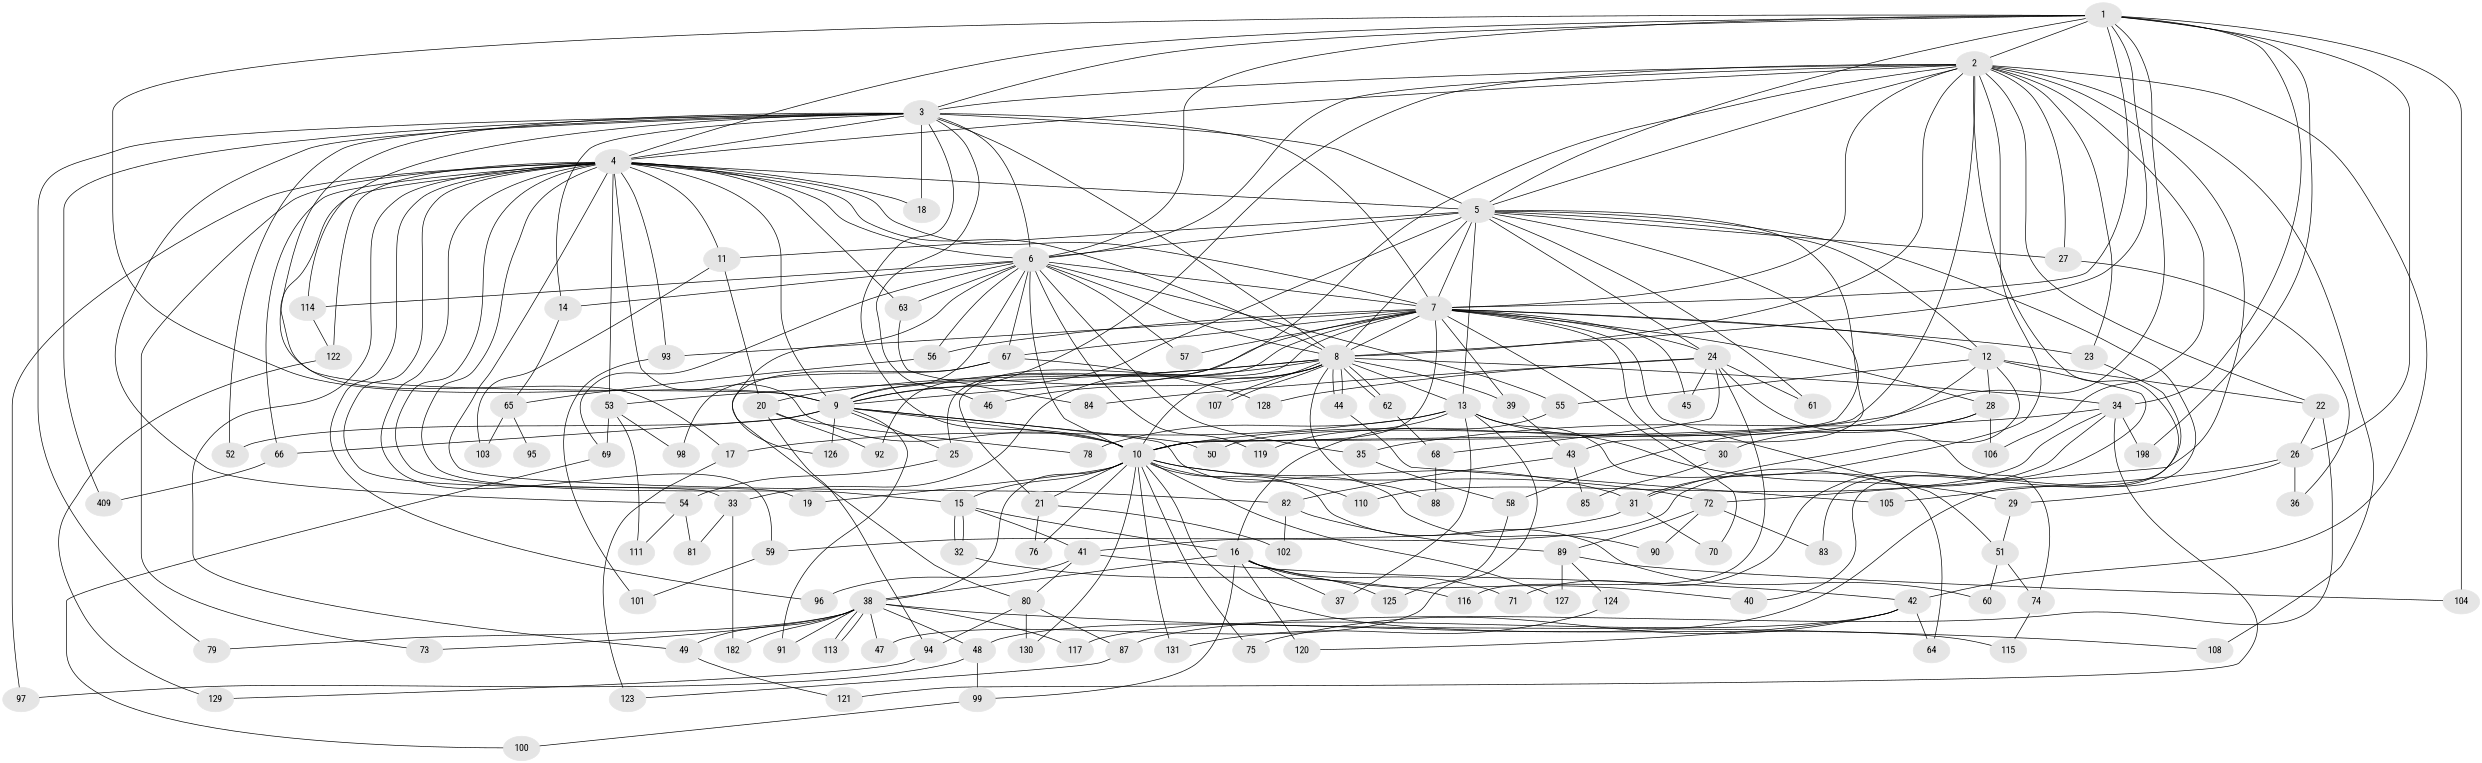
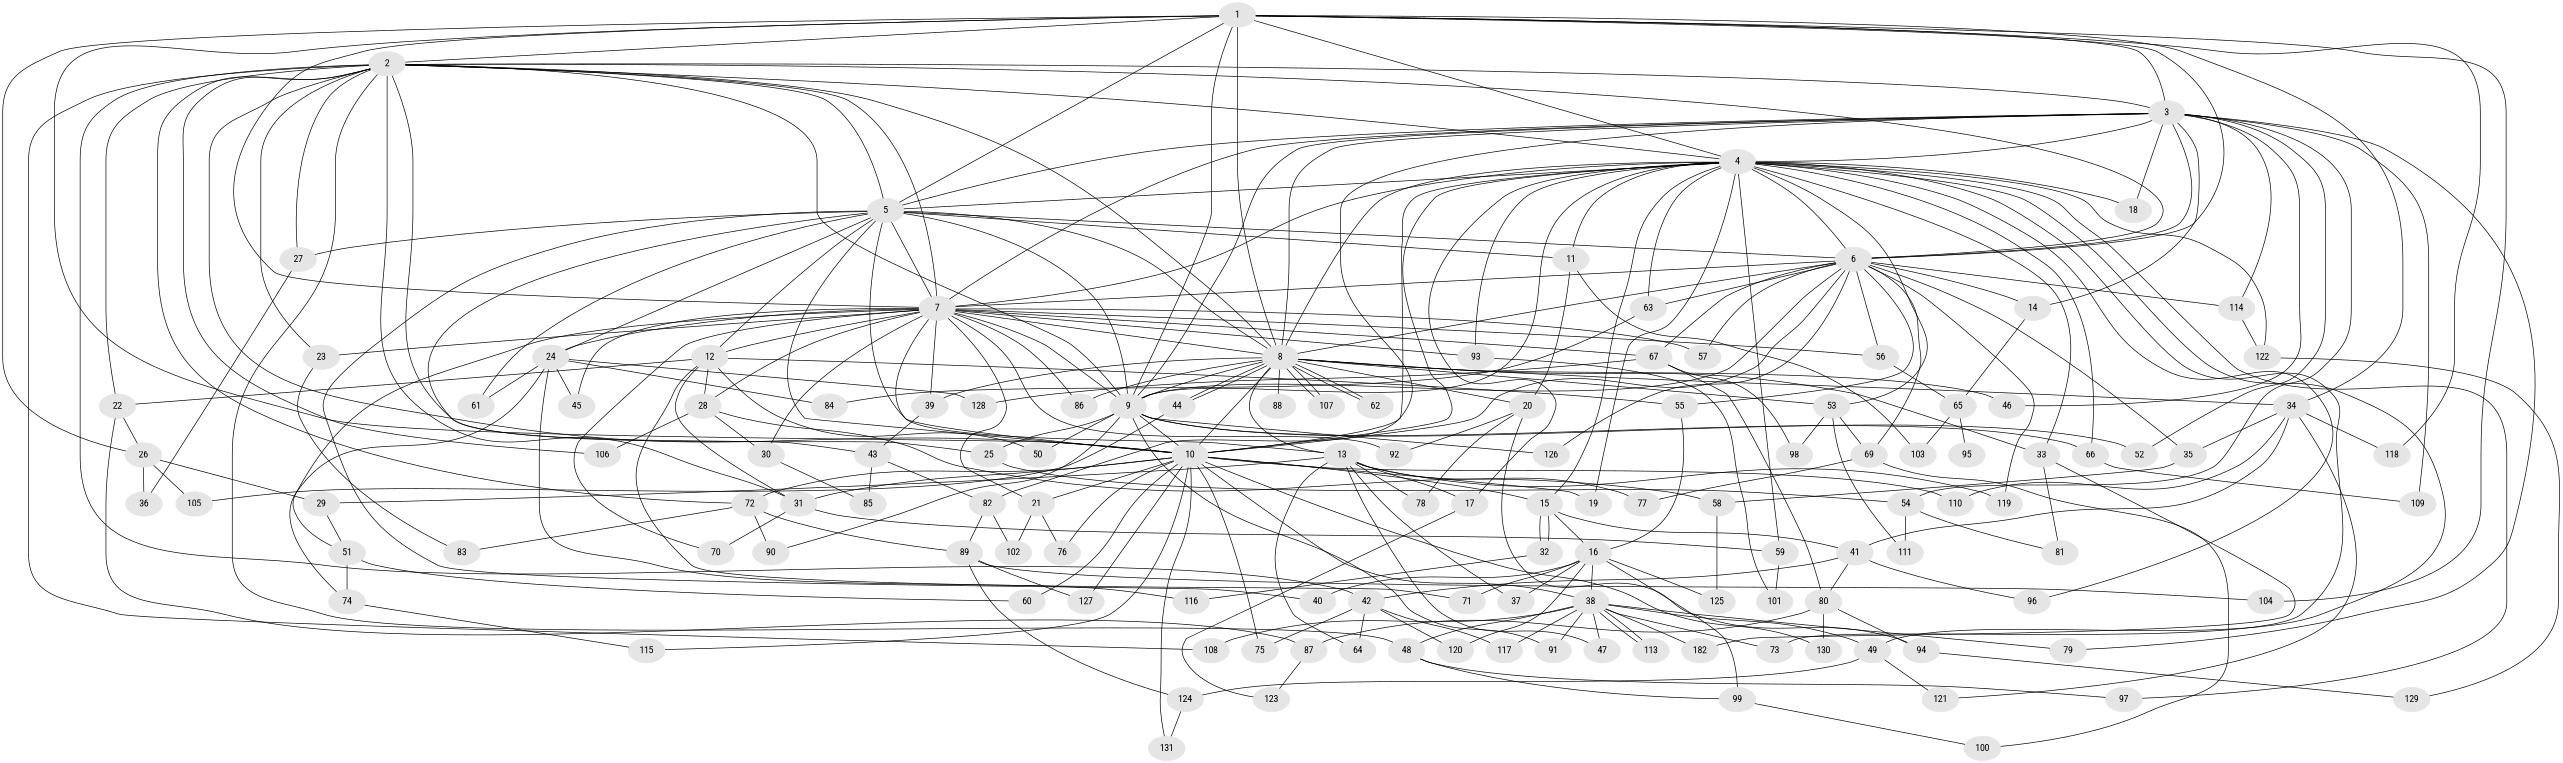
none -> (1079, 406)
(1436, 455) -> none
(2143, 455) -> (2392, 455)
(104, 504) -> (2418, 504)
none -> (1642, 504)
none -> (1482, 681)
